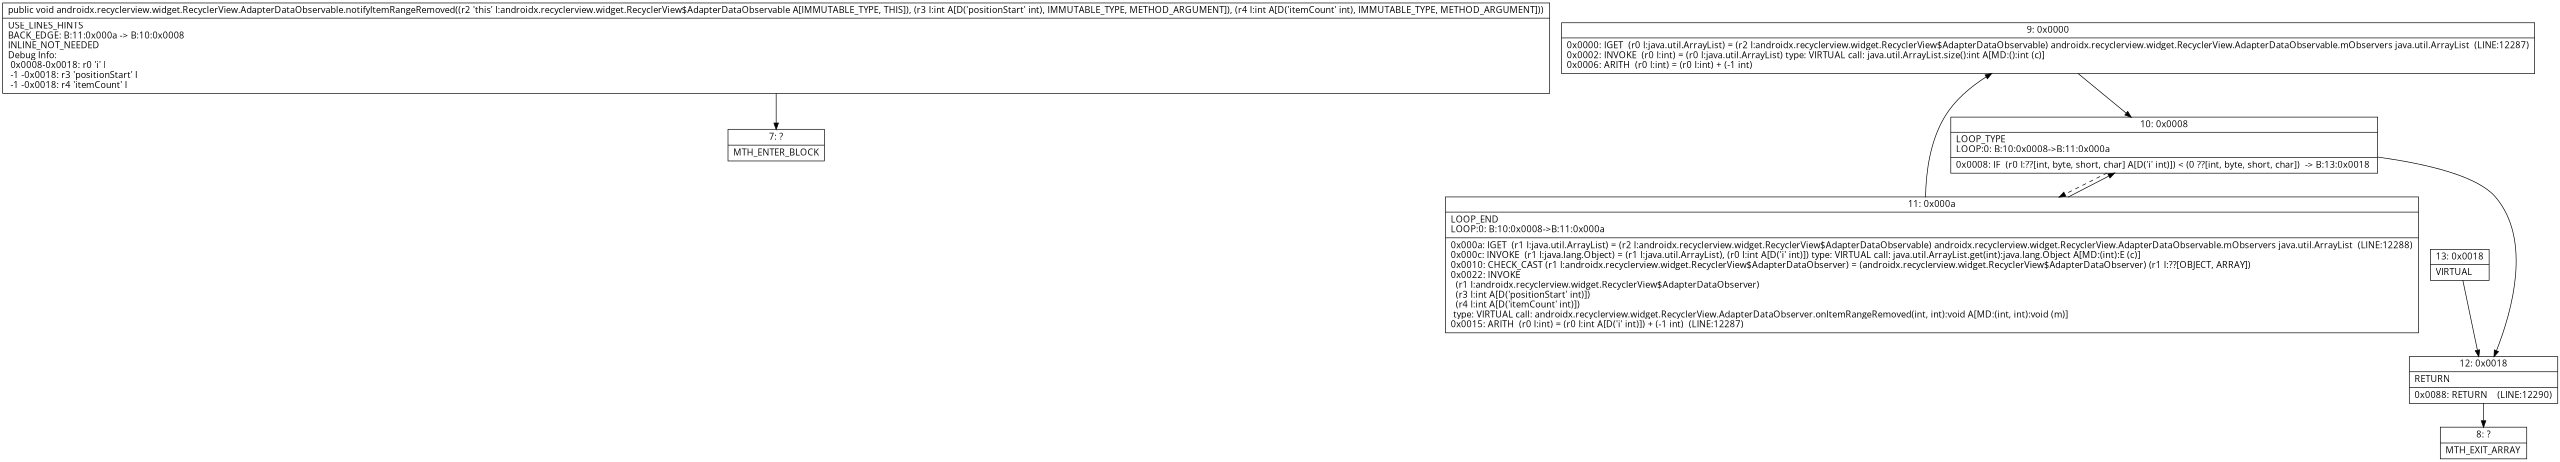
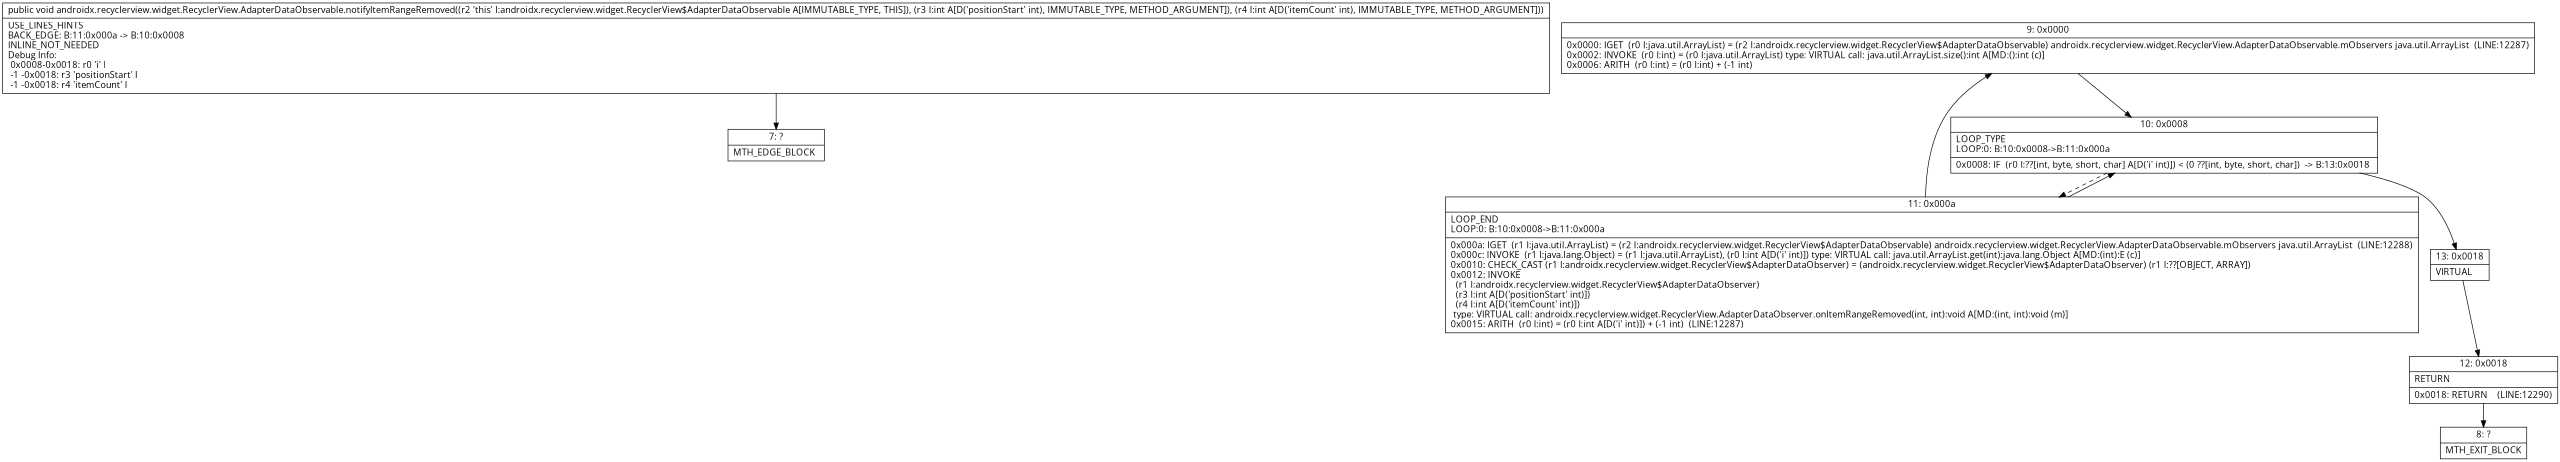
(776, 153) -> (774, 153)
(2505, 211) -> (2419, 193)
(1488, 275) -> (1488, 275)
(2484, 395) -> (2484, 395)
(2483, 451) -> (2484, 451)
